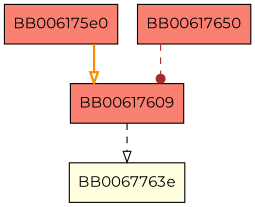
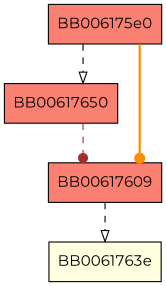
none -> (83, 58)
(94, 58) -> (140, 99)
(127, 183) -> (105, 262)
